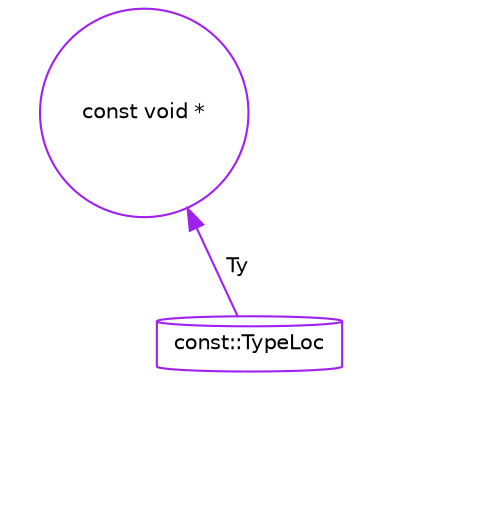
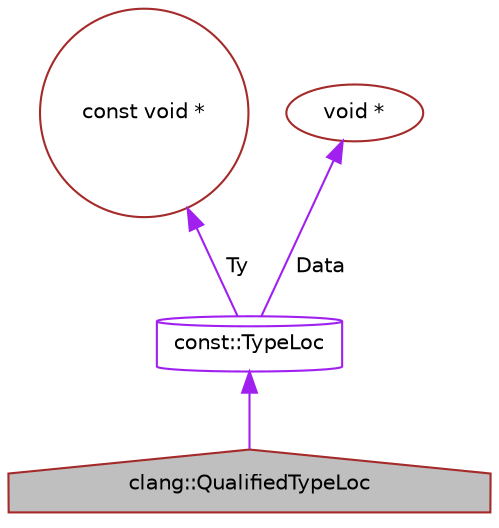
(144, 113) -> (144, 113)
none -> (355, 113)
none -> (250, 484)
